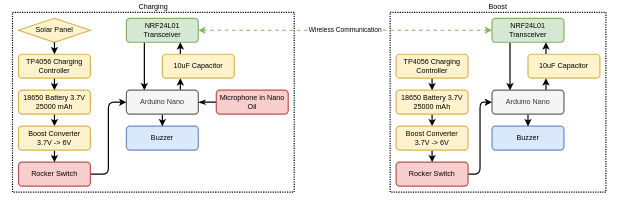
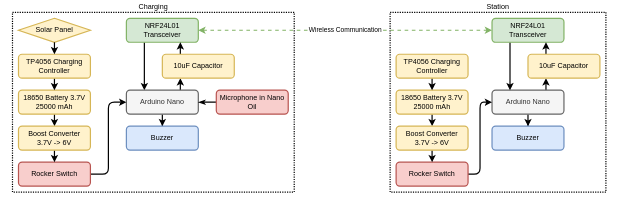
(498, 6) -> (498, 6)
